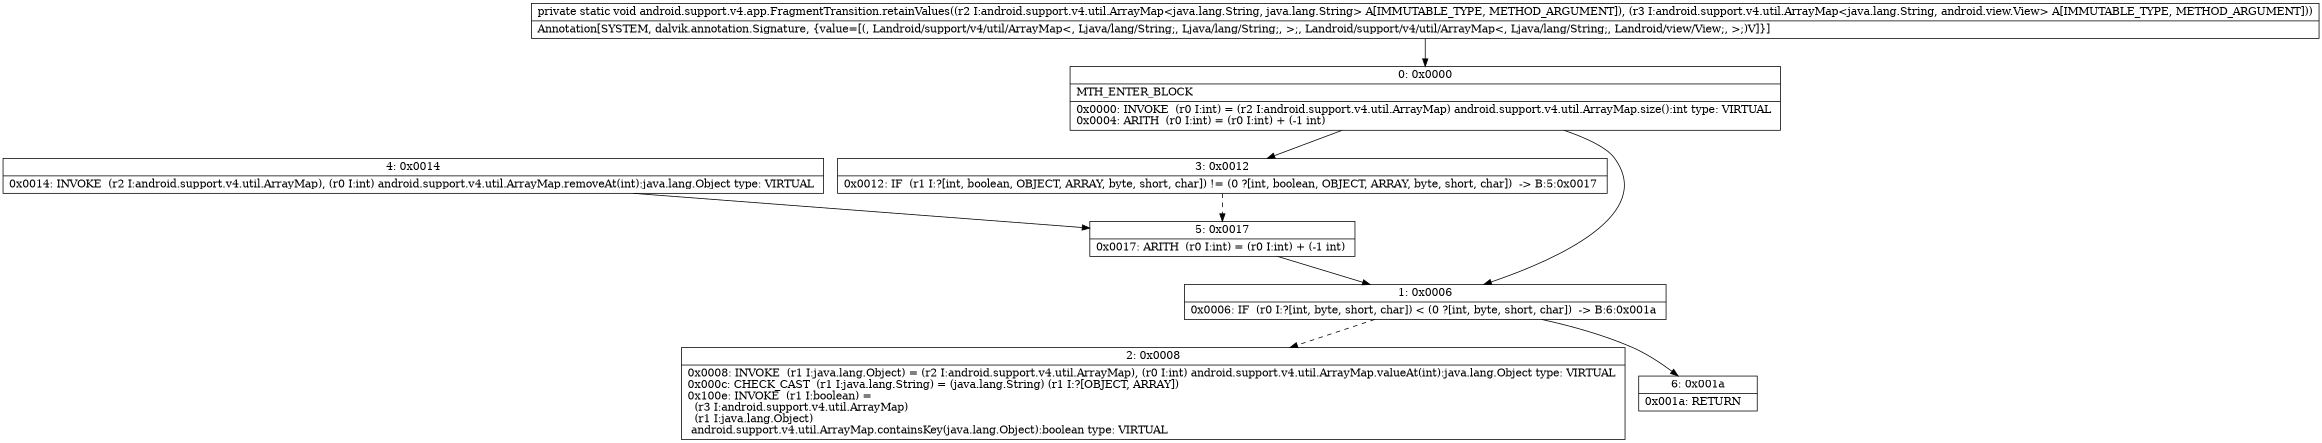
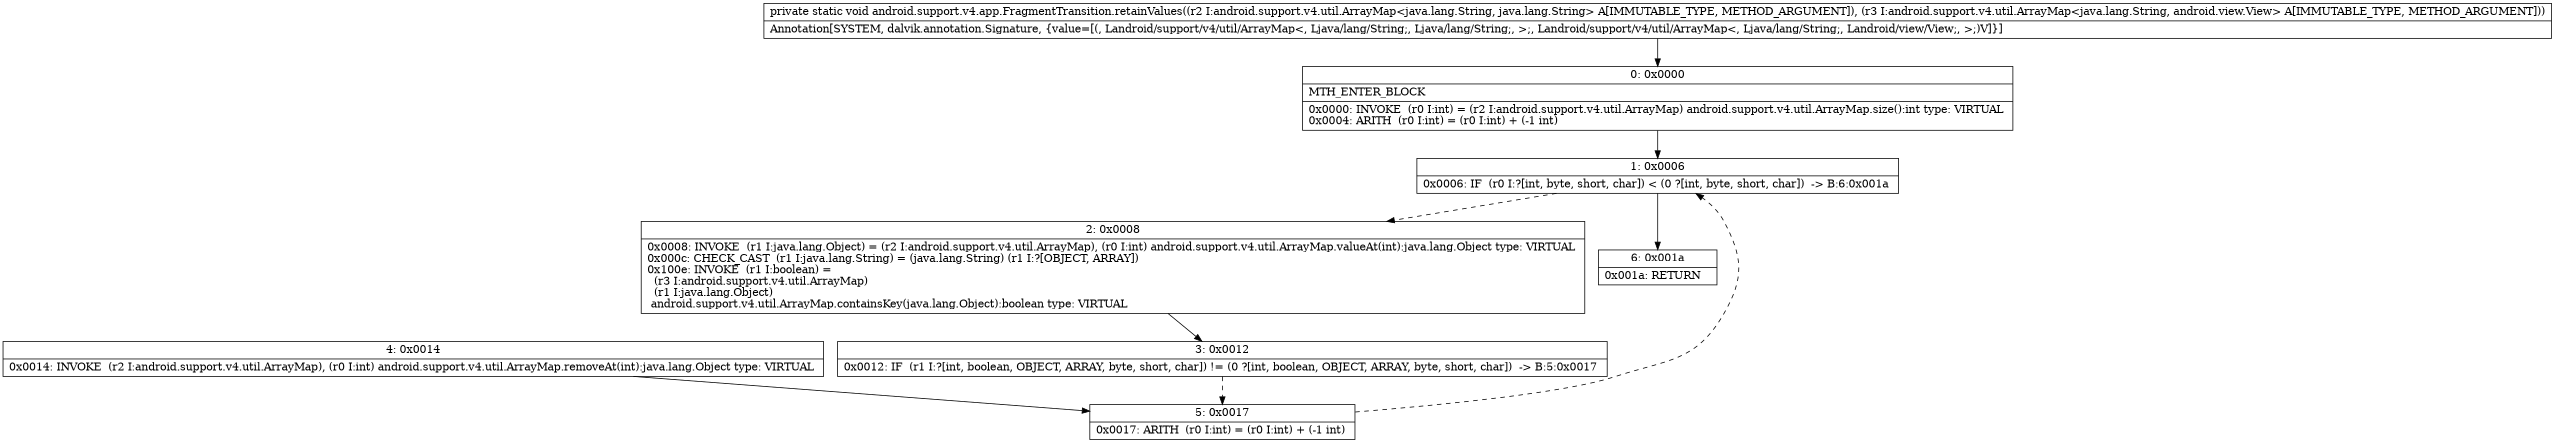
(1308, 143) -> (1182, 325)
(1320, 269) -> (1614, 377)
